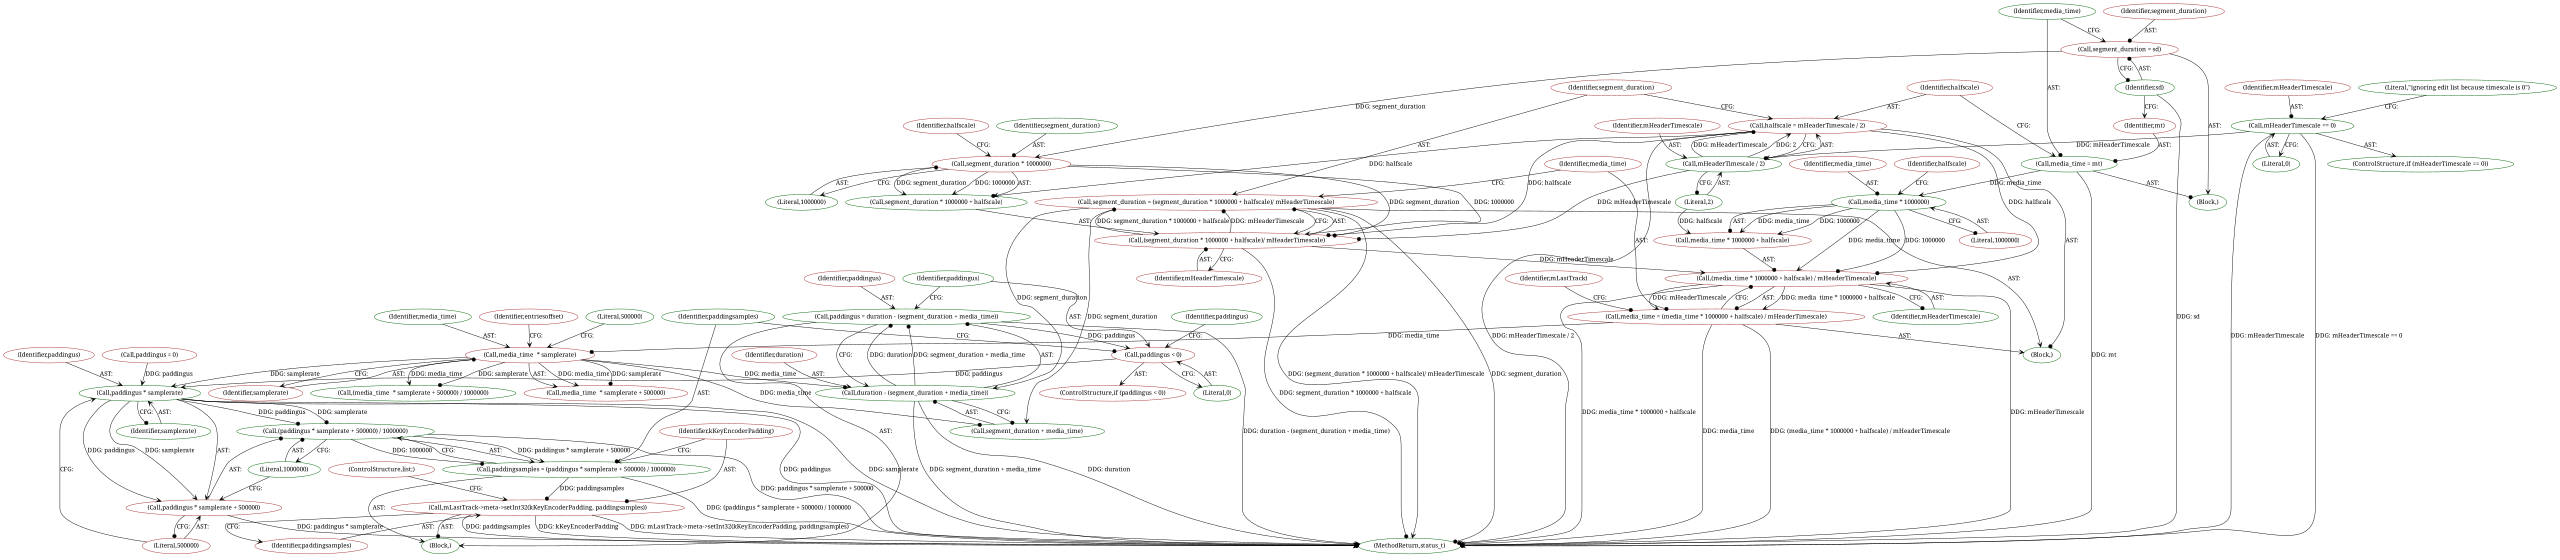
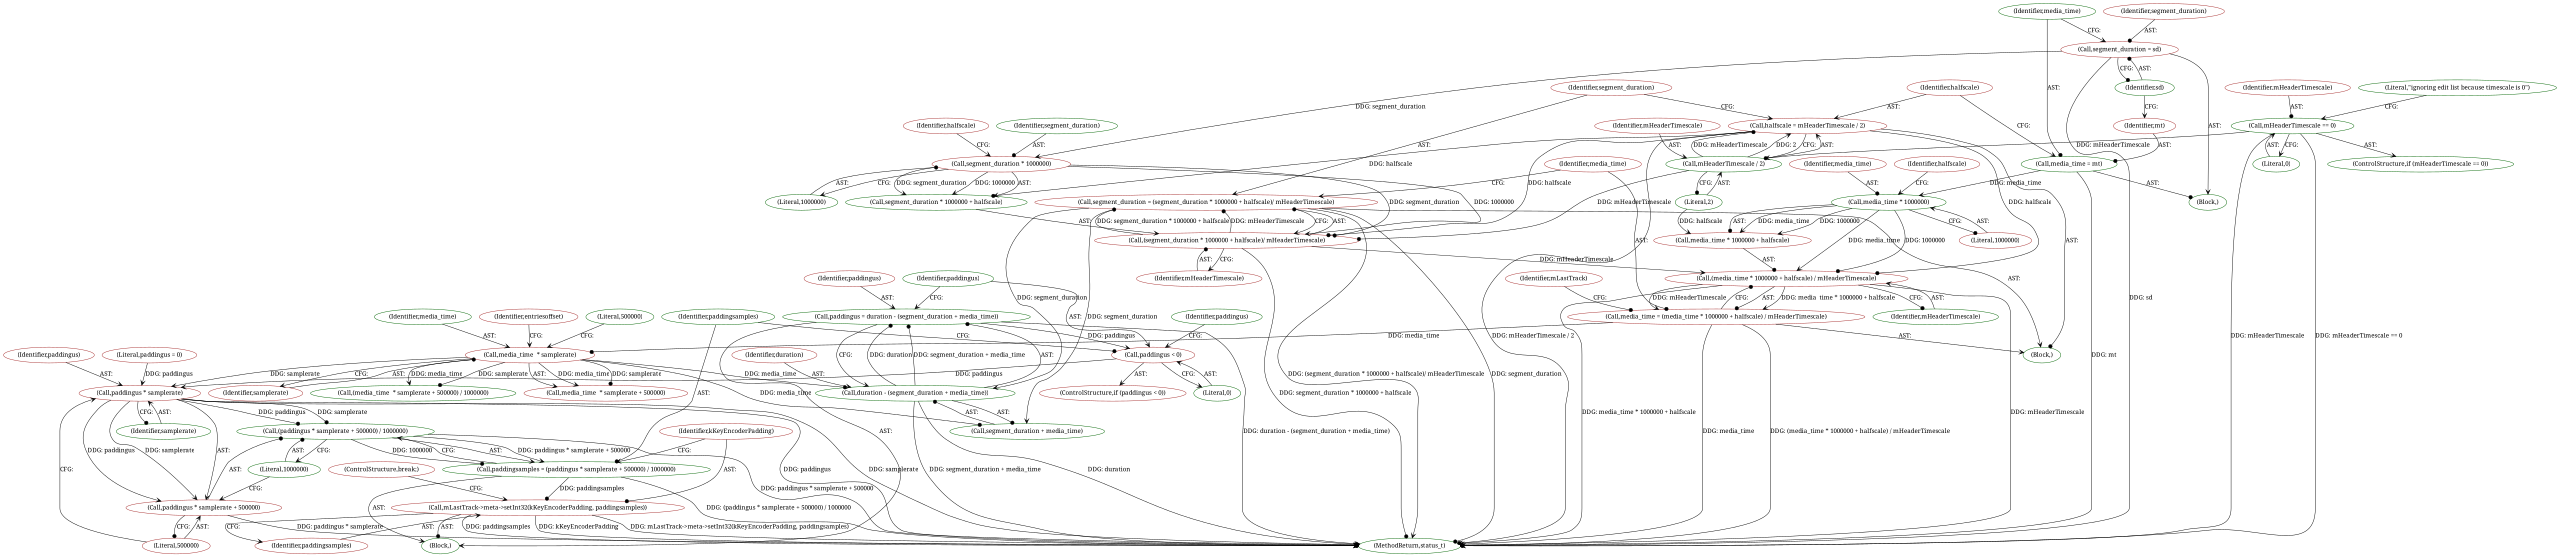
(149, 355) -> (149, 355)
(140, 393) -> (140, 393)
(1004, 412) -> (1004, 412)
(382, 470) -> (382, 470)
(2038, 536) -> (2055, 527)
